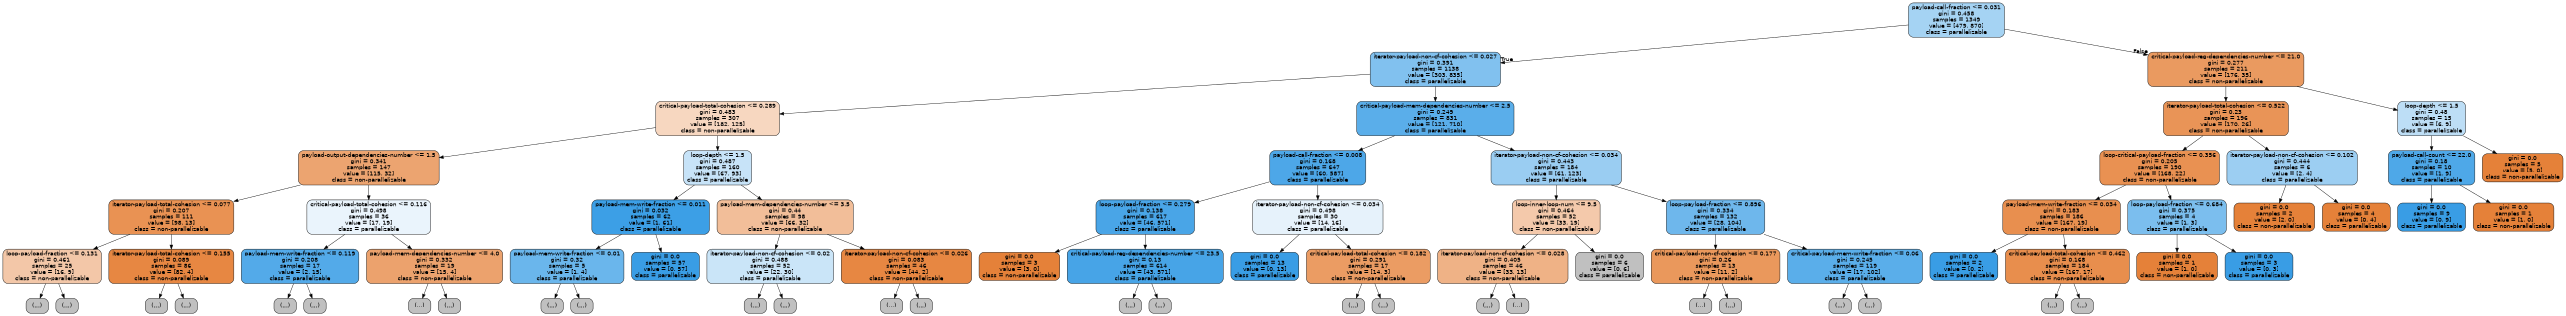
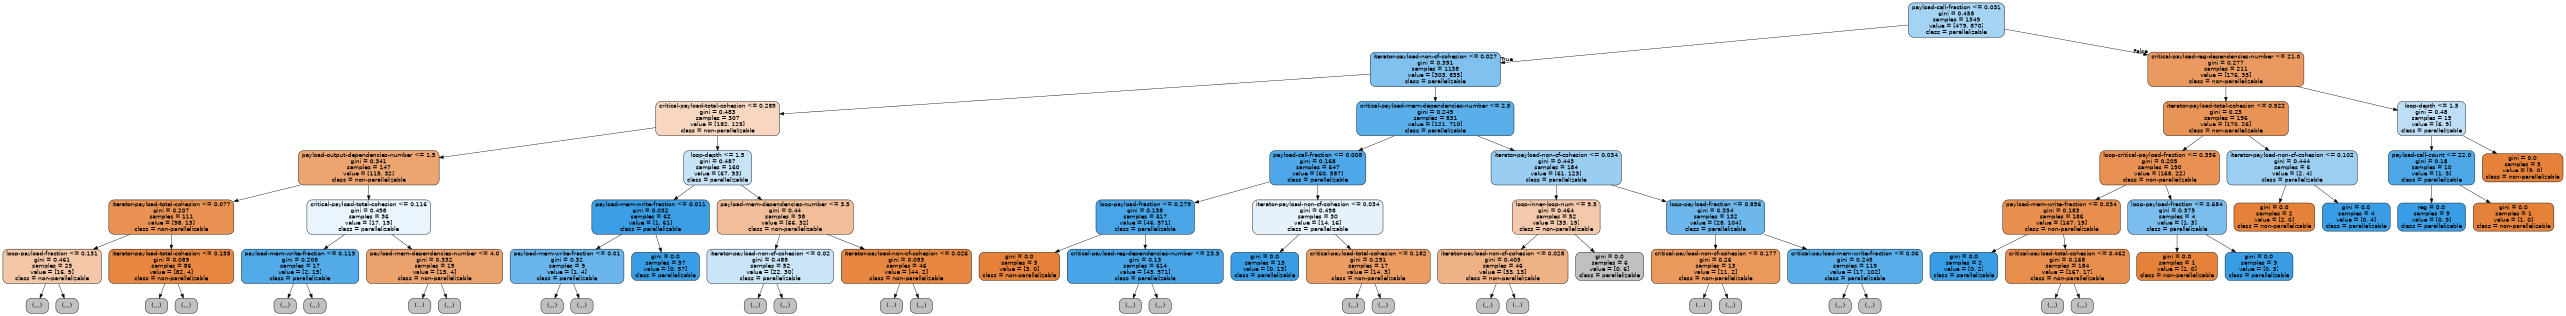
(2356, 217) -> (2356, 217)
(2432, 217) -> (2432, 217)
